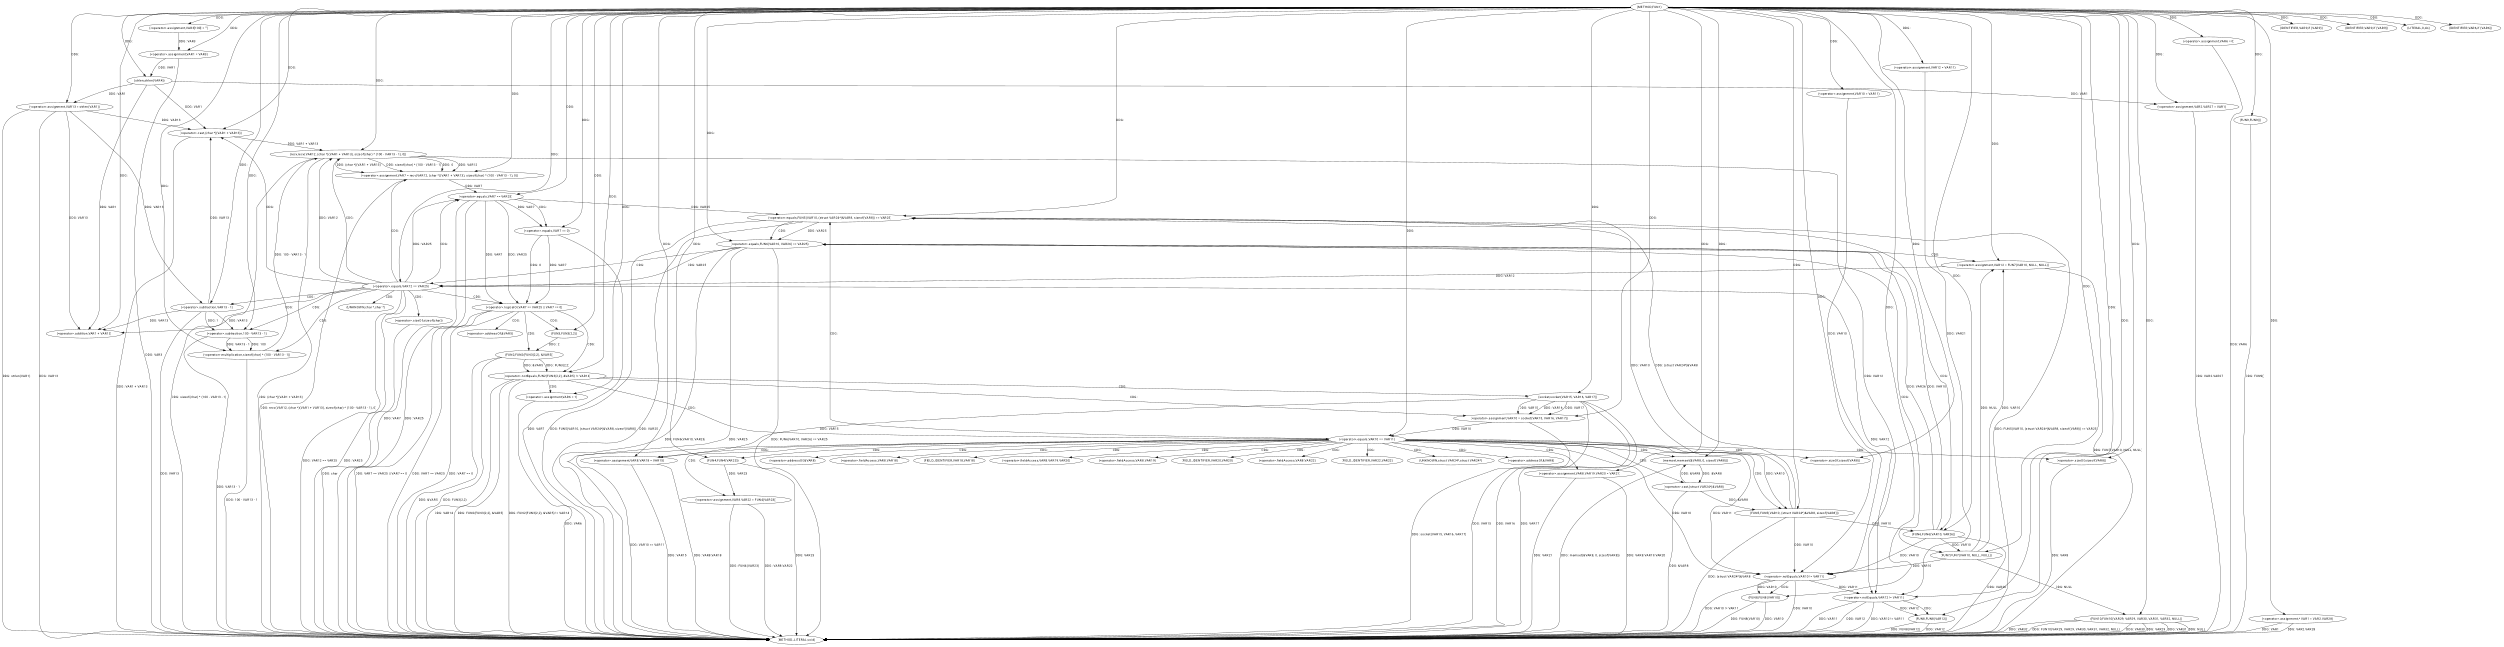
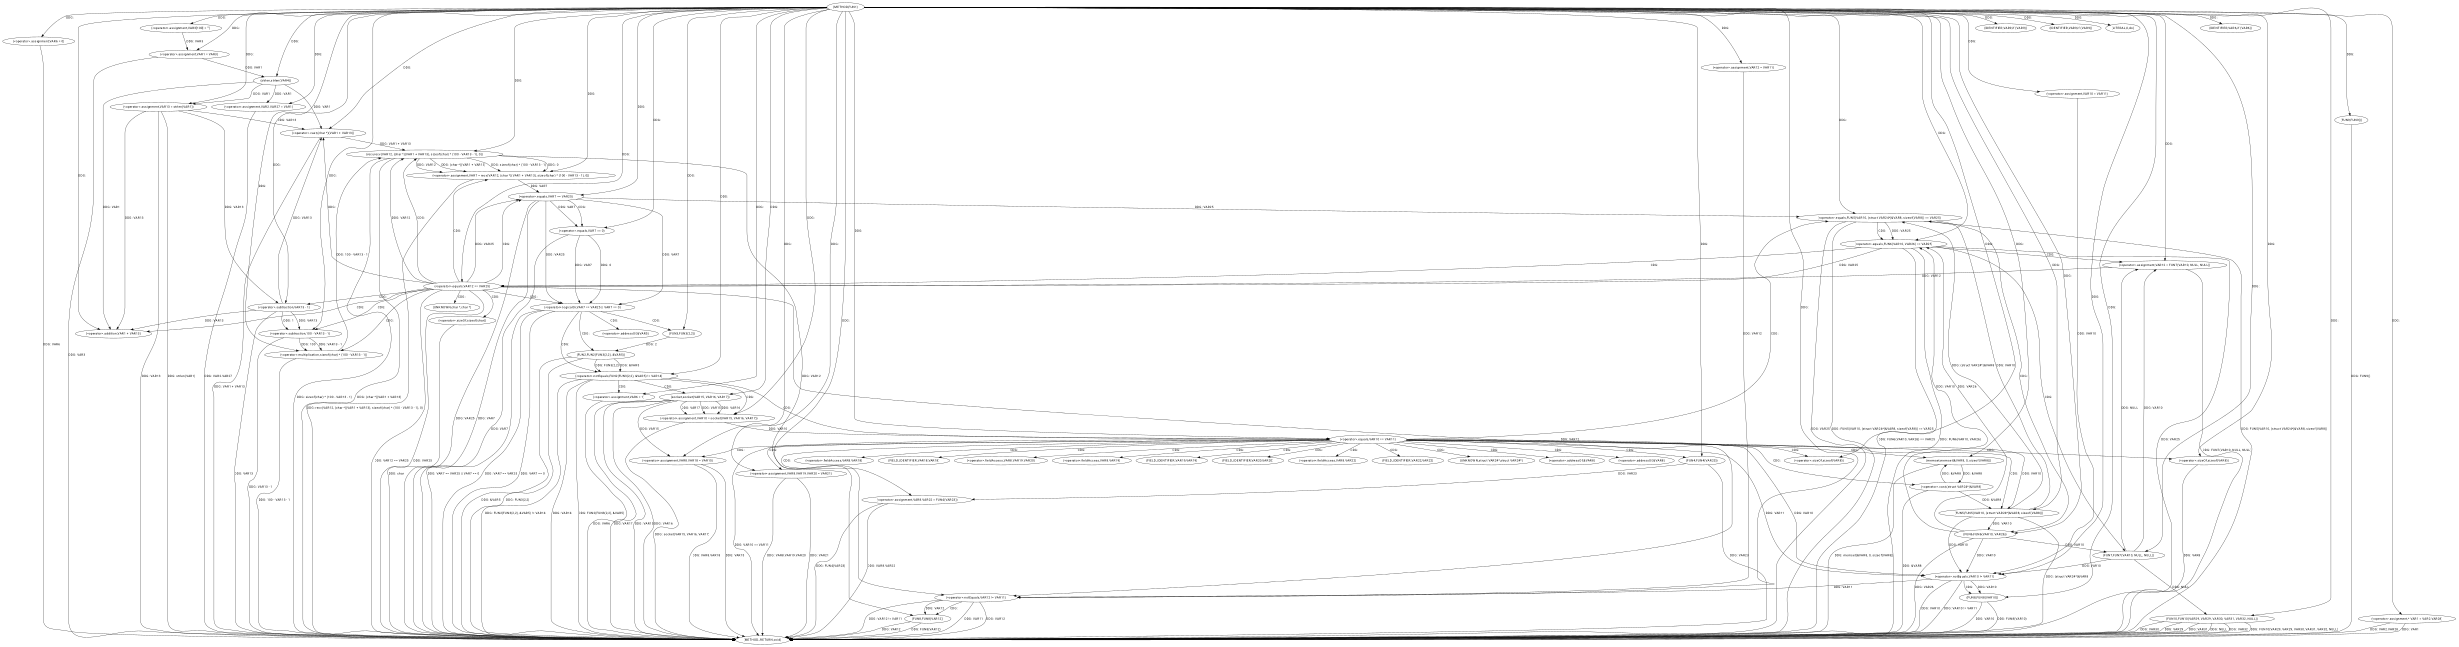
(1956, 334) -> (1753, 334)
none -> (1172, 461)
(796, 640) -> (763, 640)
